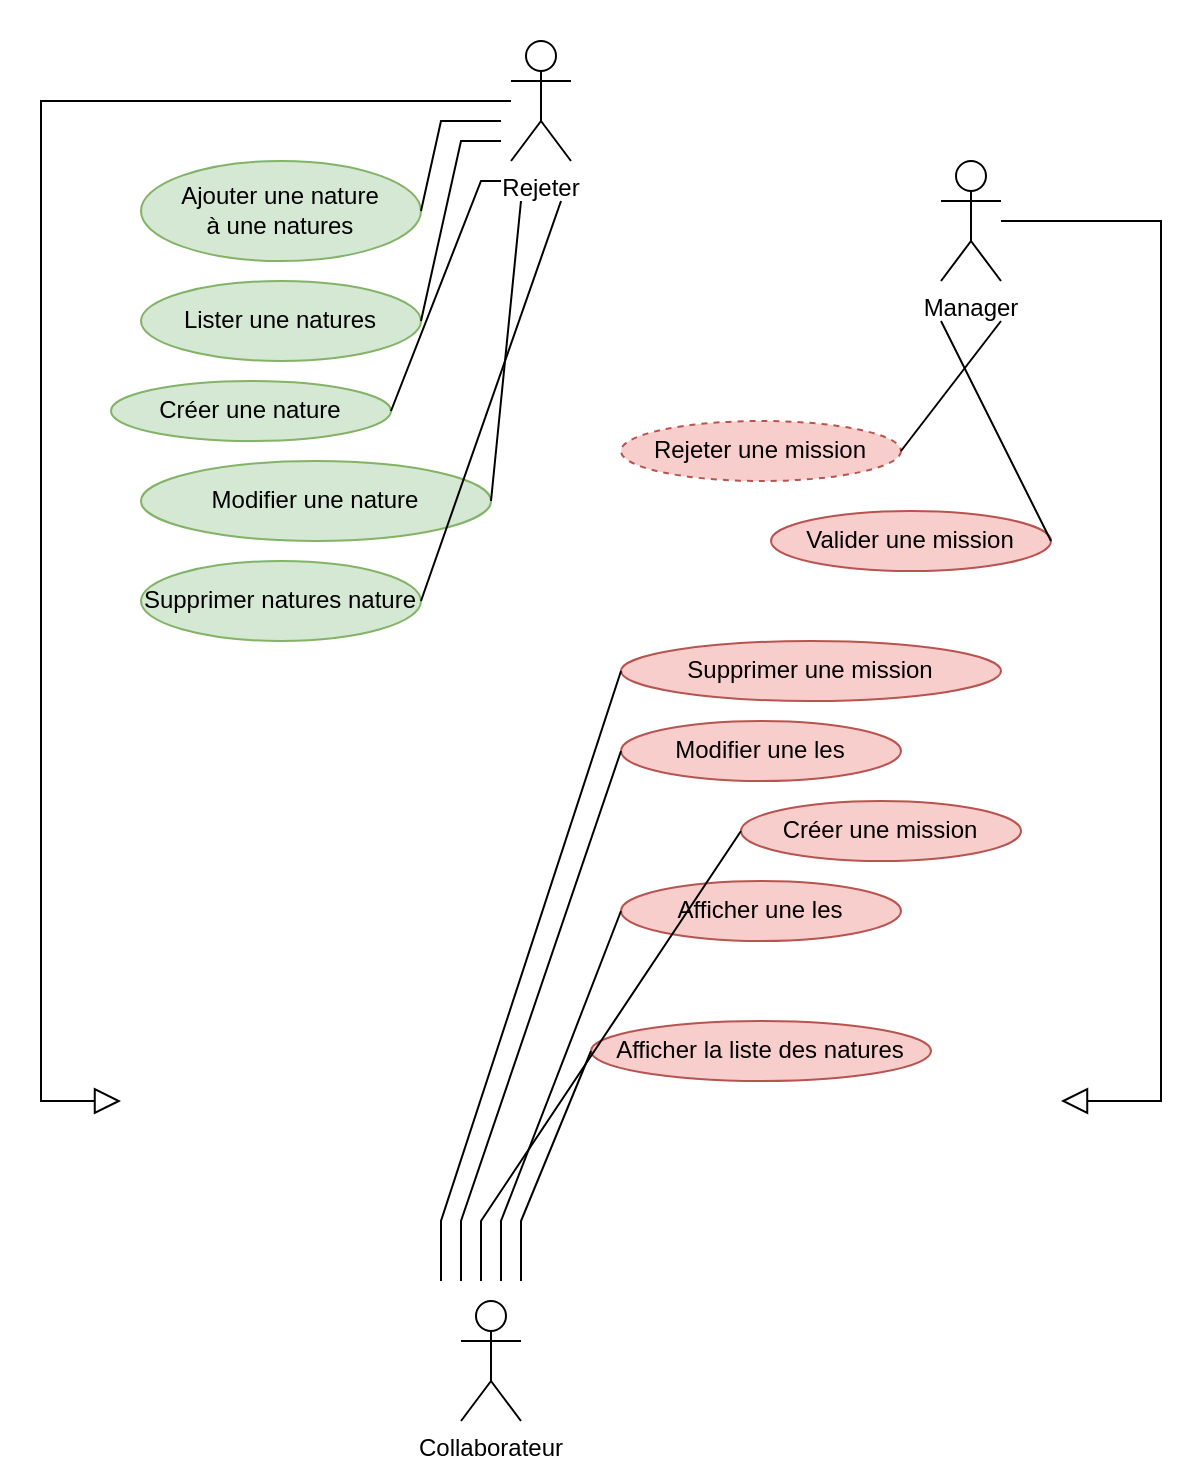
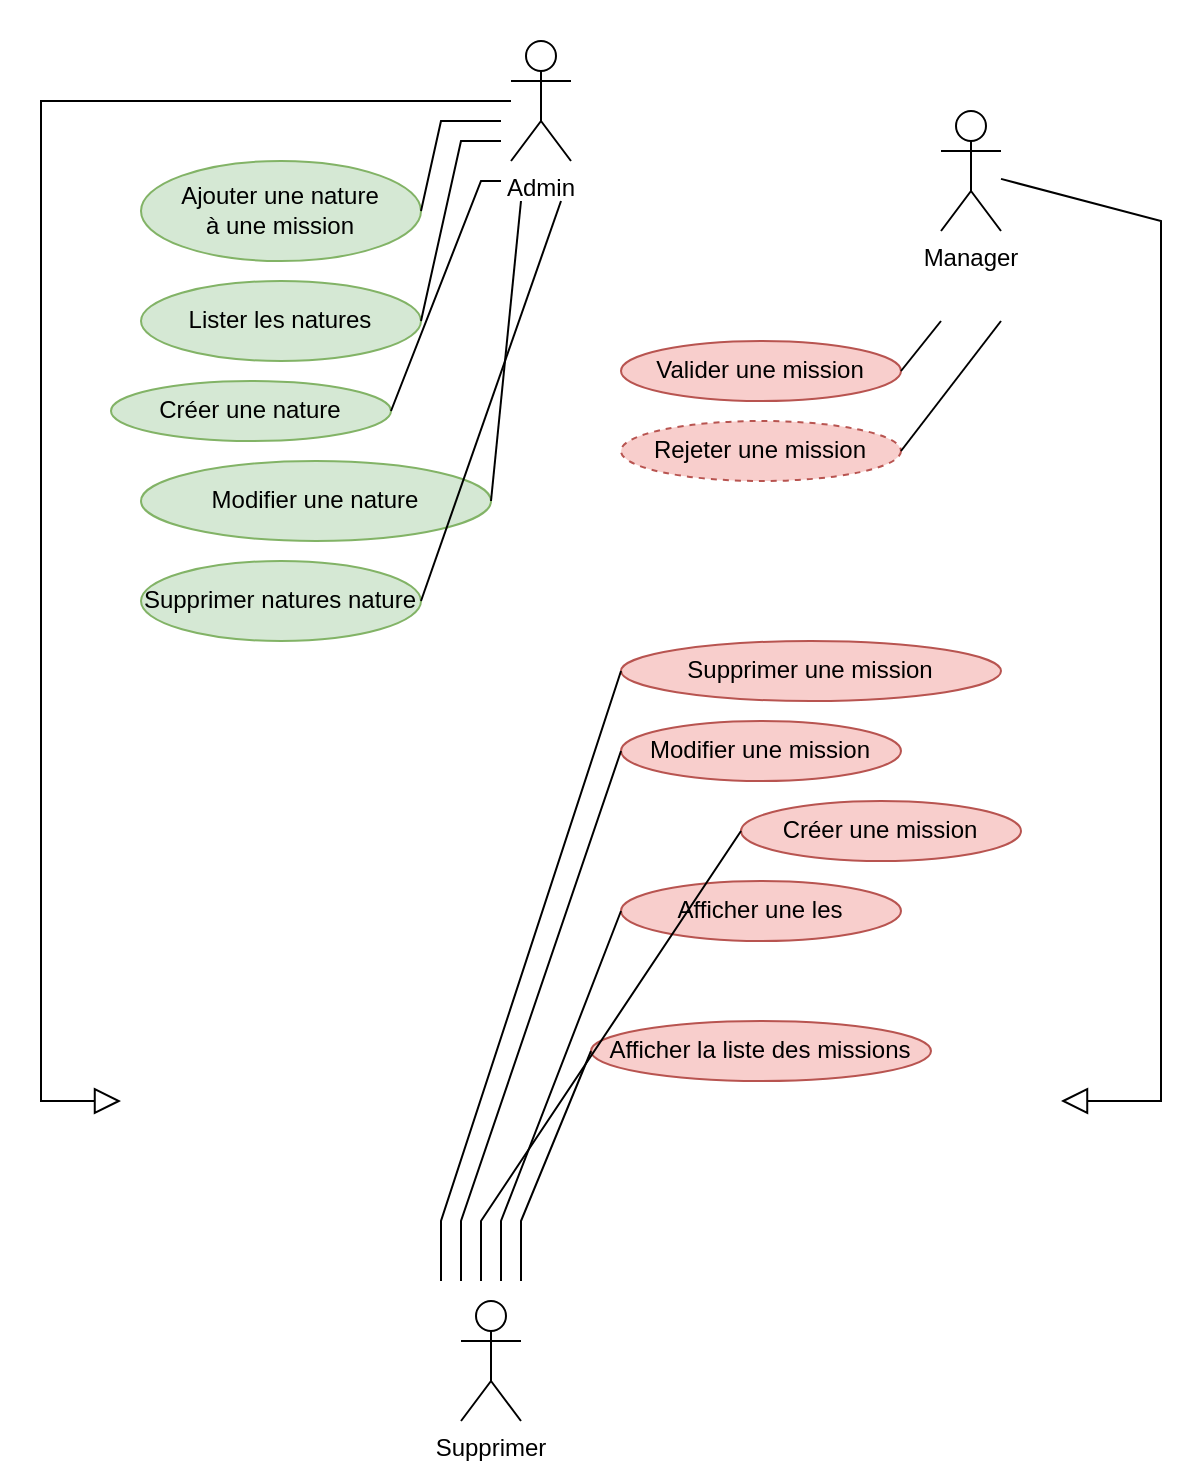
(542, 189) -> (542, 189)
(281, 211) -> (281, 211)
(971, 221) -> (971, 171)
(281, 321) -> (281, 321)
(911, 541) -> (761, 371)
(761, 751) -> (761, 751)
(761, 1051) -> (761, 1051)
(492, 1449) -> (492, 1449)
